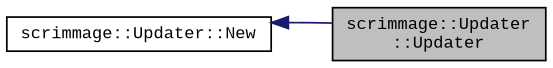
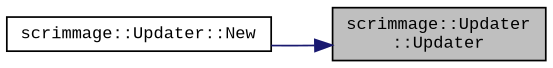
(310, 23) -> (293, 46)
